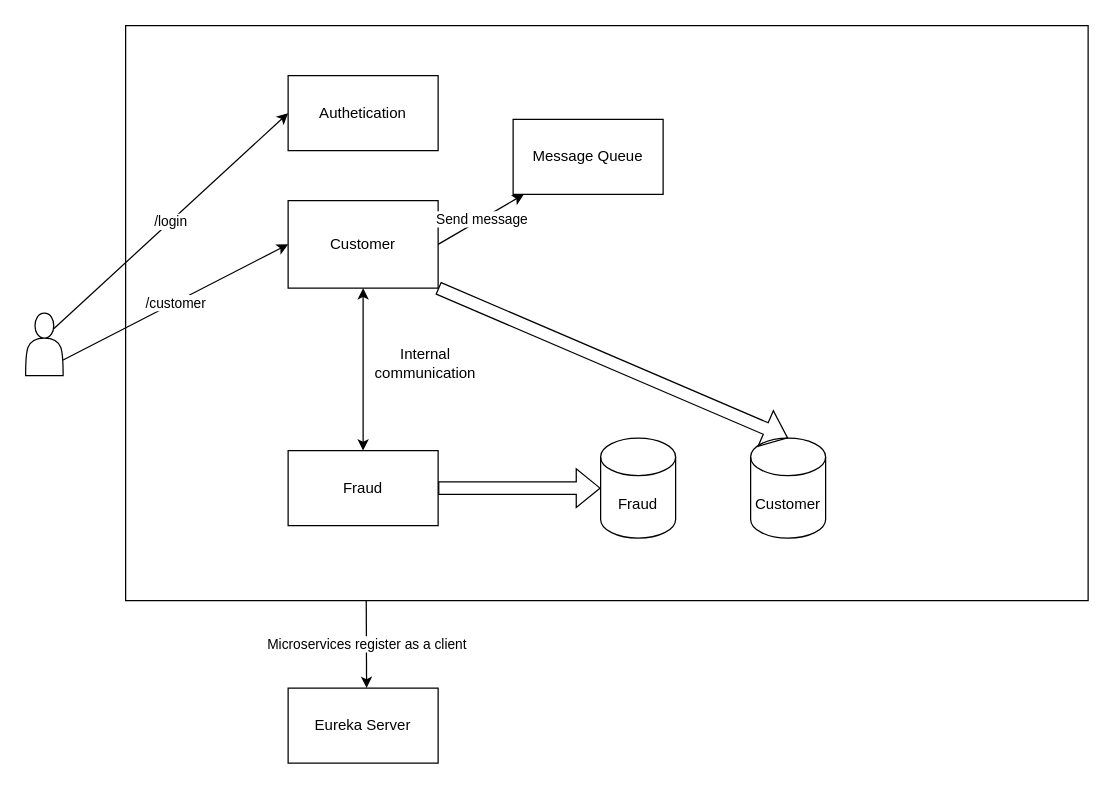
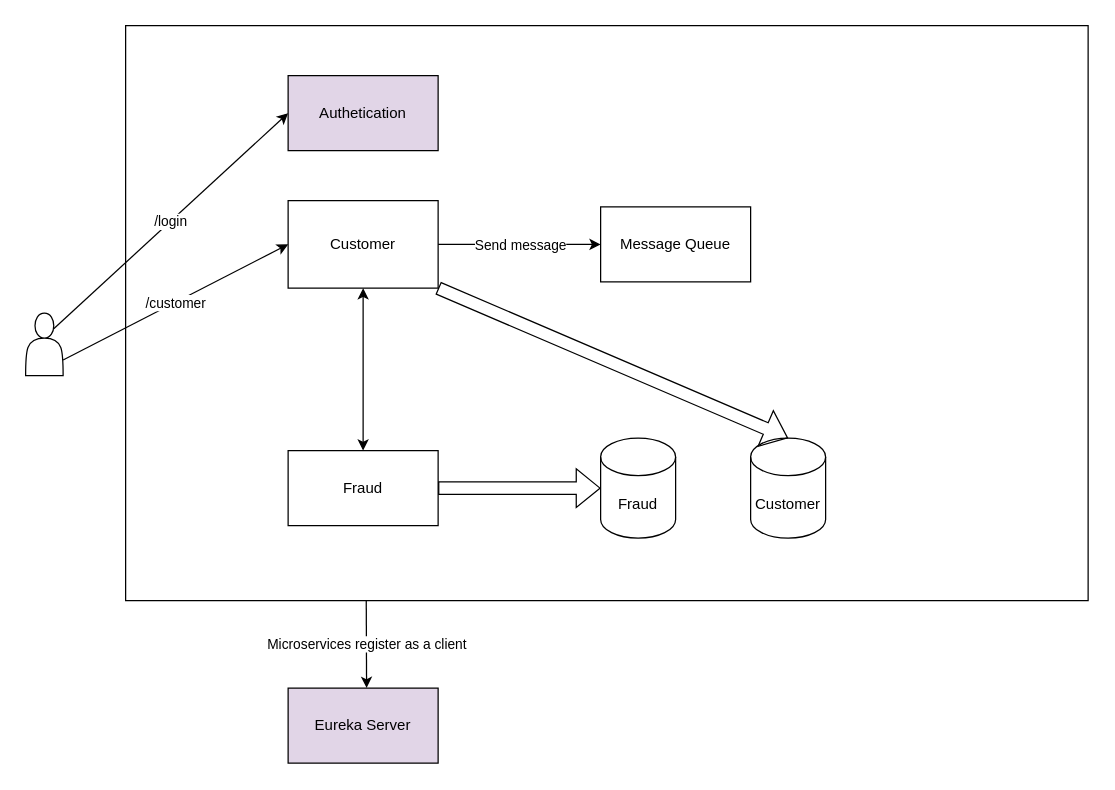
(363, 113) -> (363, 113)
(588, 157) -> (676, 244)
(426, 363) -> none
(363, 726) -> (363, 726)
